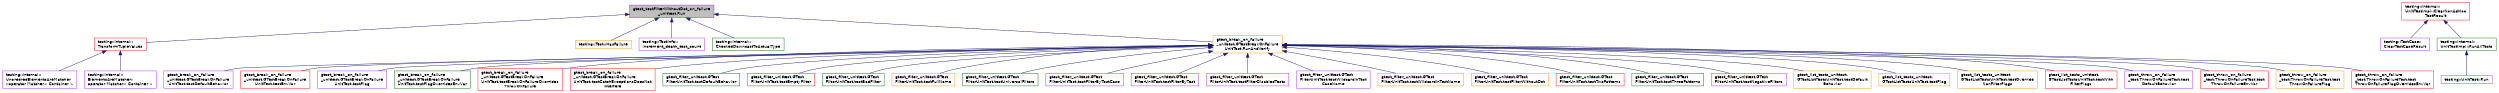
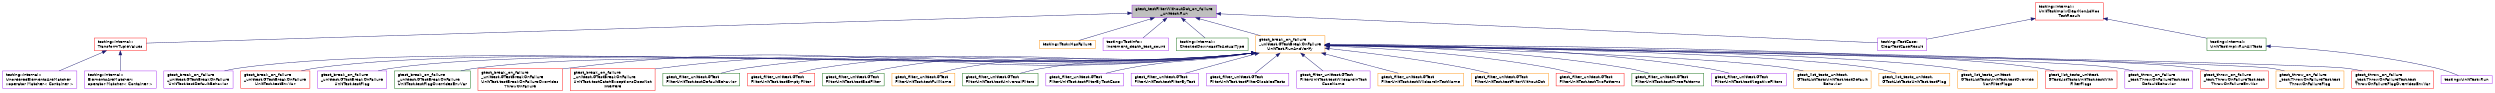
none -> (1549, 28)
